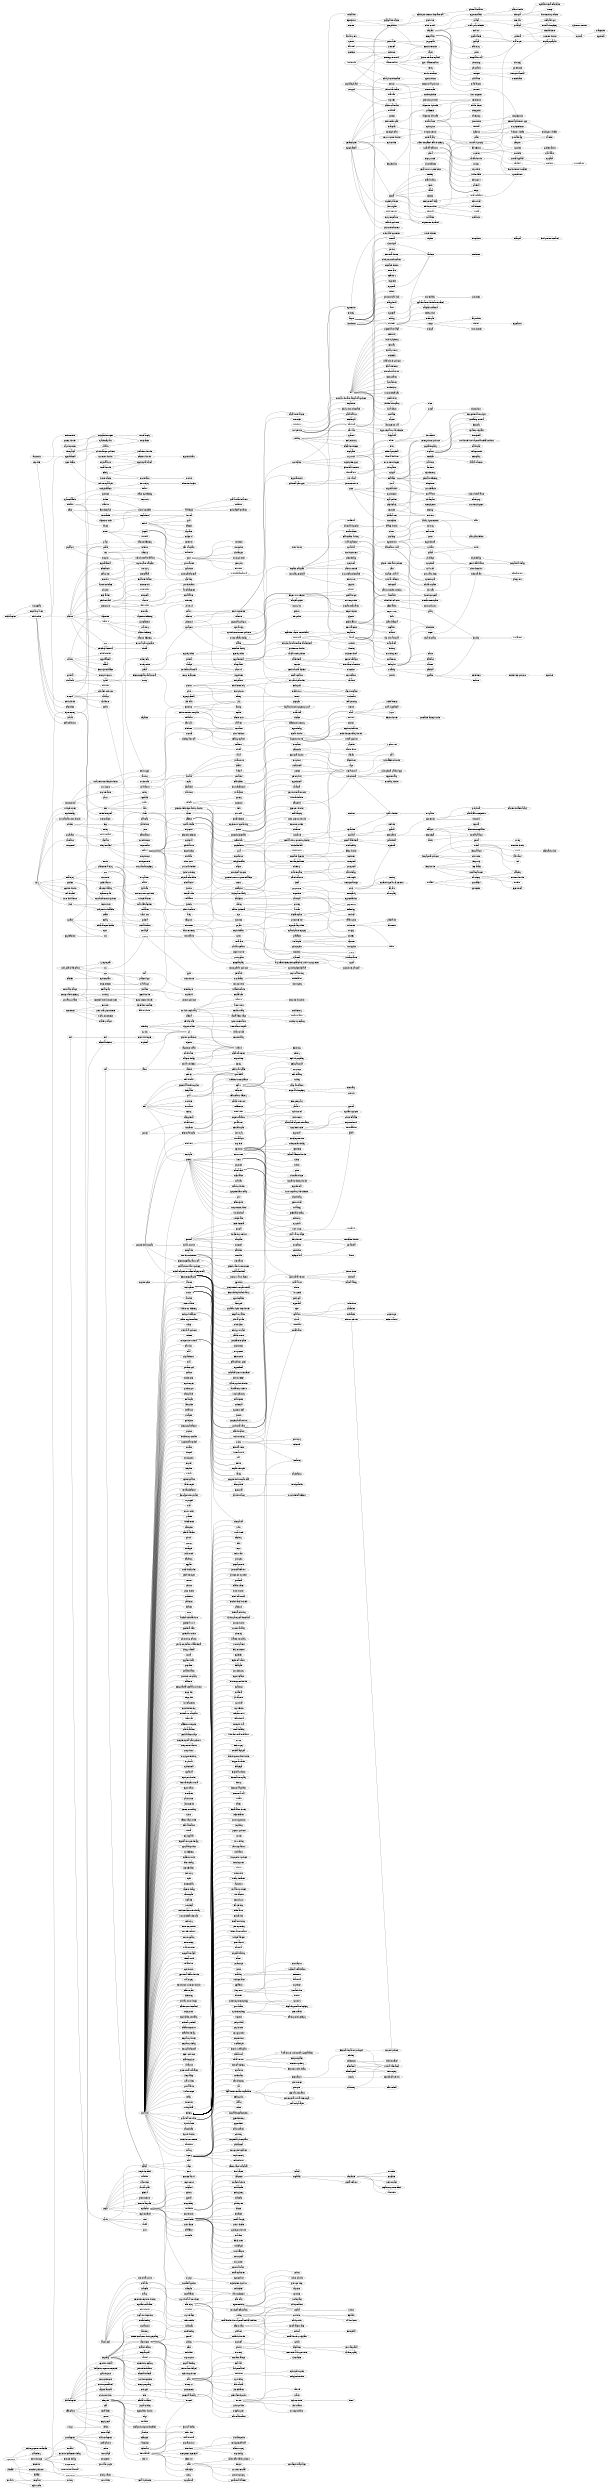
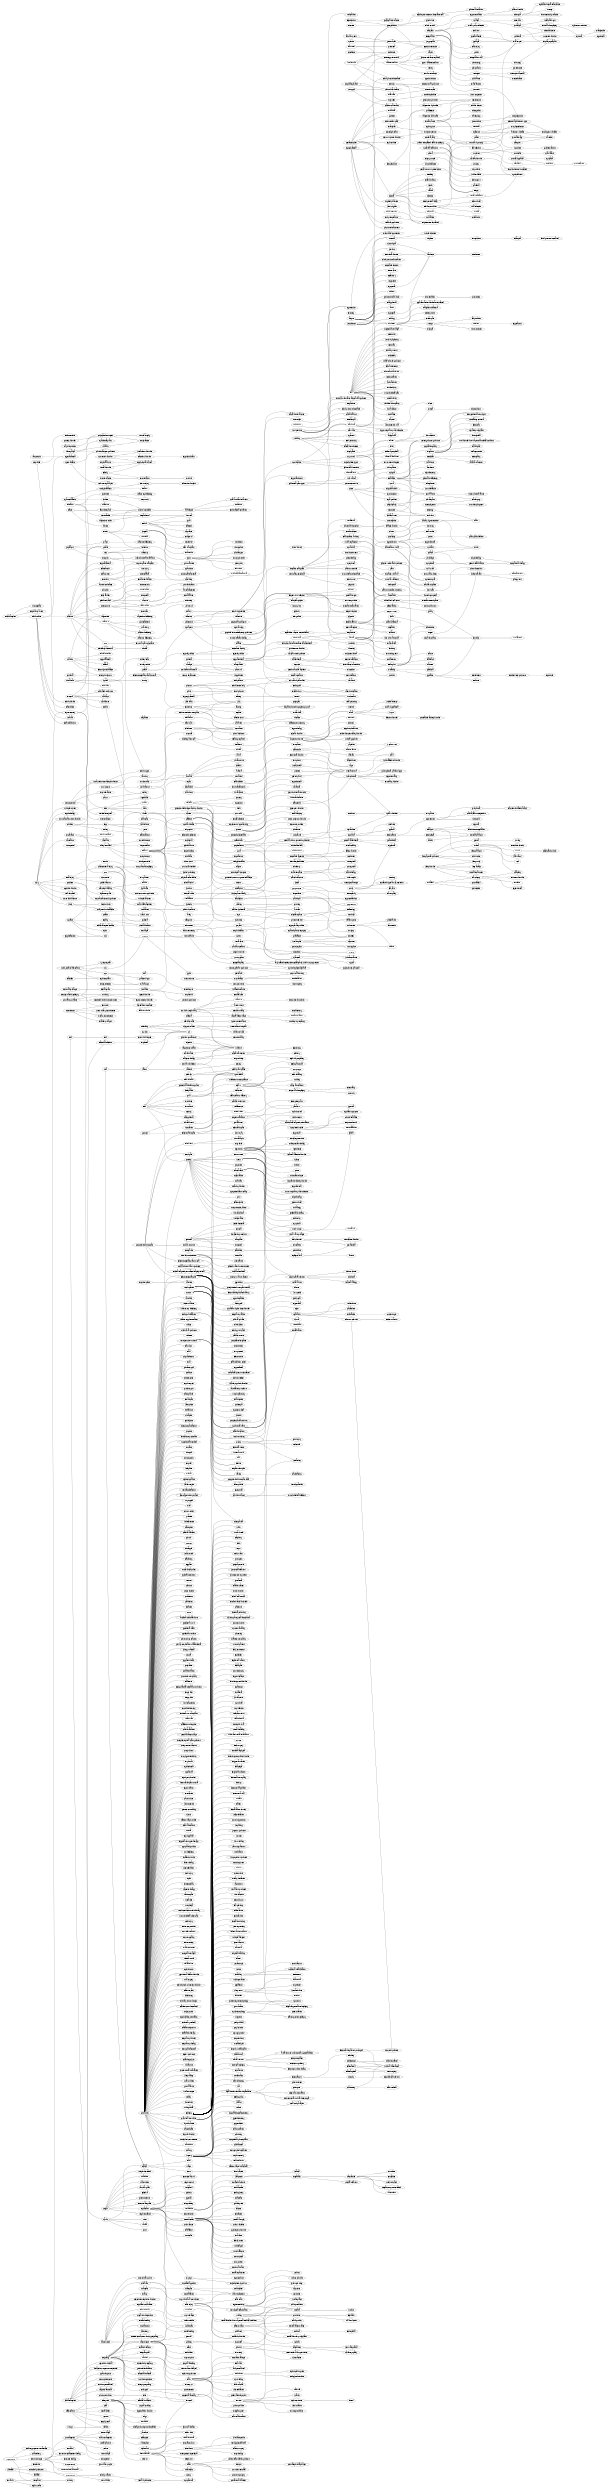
(239, 633) -> (239, 633)
(189, 1575) -> (189, 1575)
